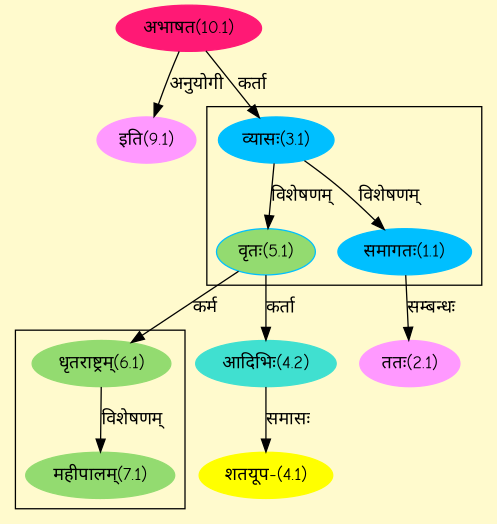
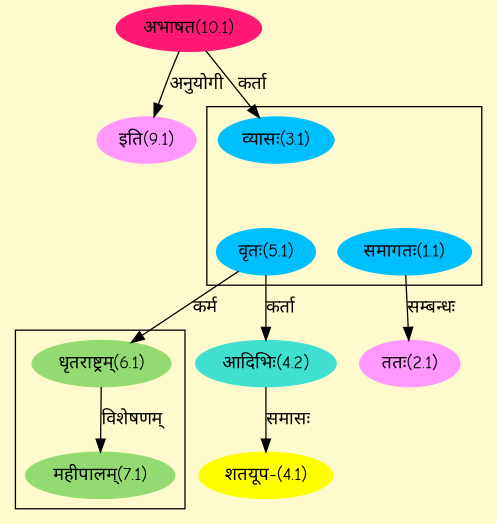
(272, 189) -> none
(341, 189) -> none
(266, 252) -> (266, 252)
